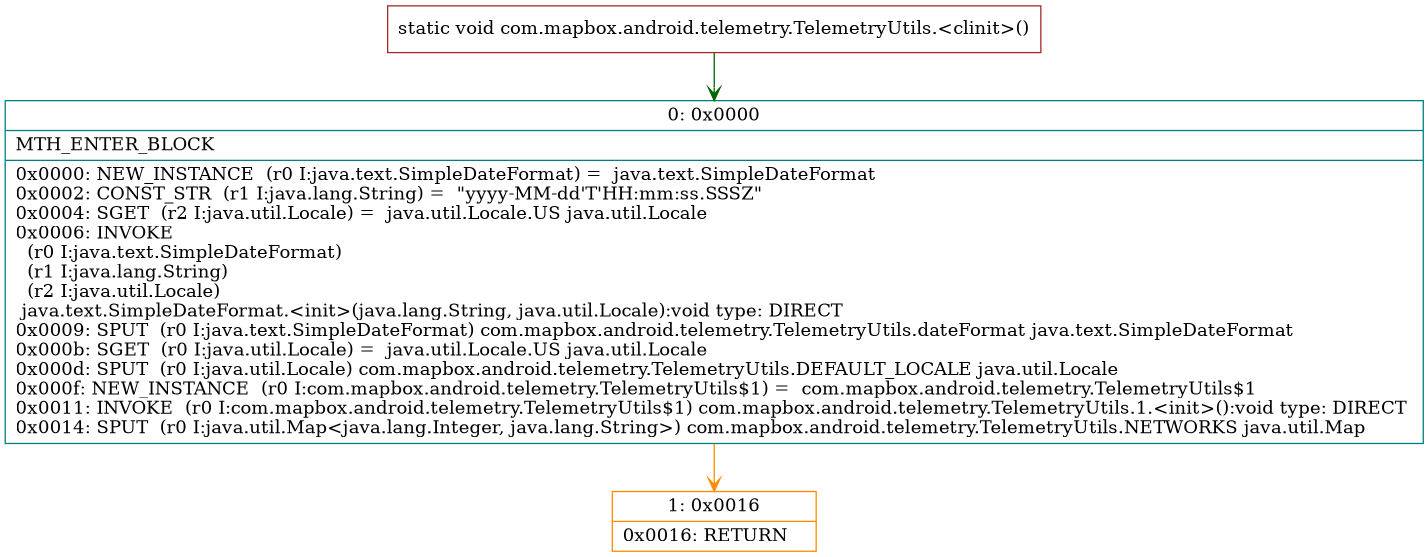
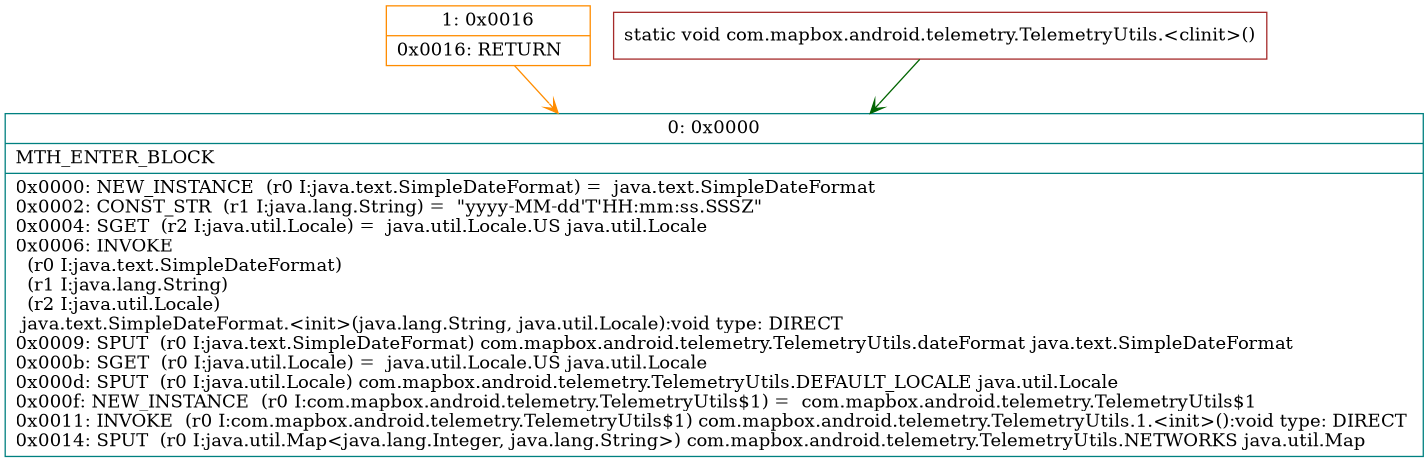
(714, 461) -> (532, 85)
